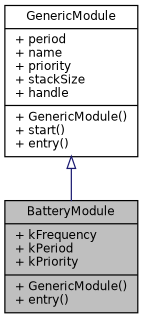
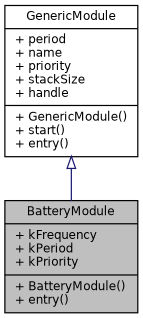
(71, 287) -> (70, 287)
